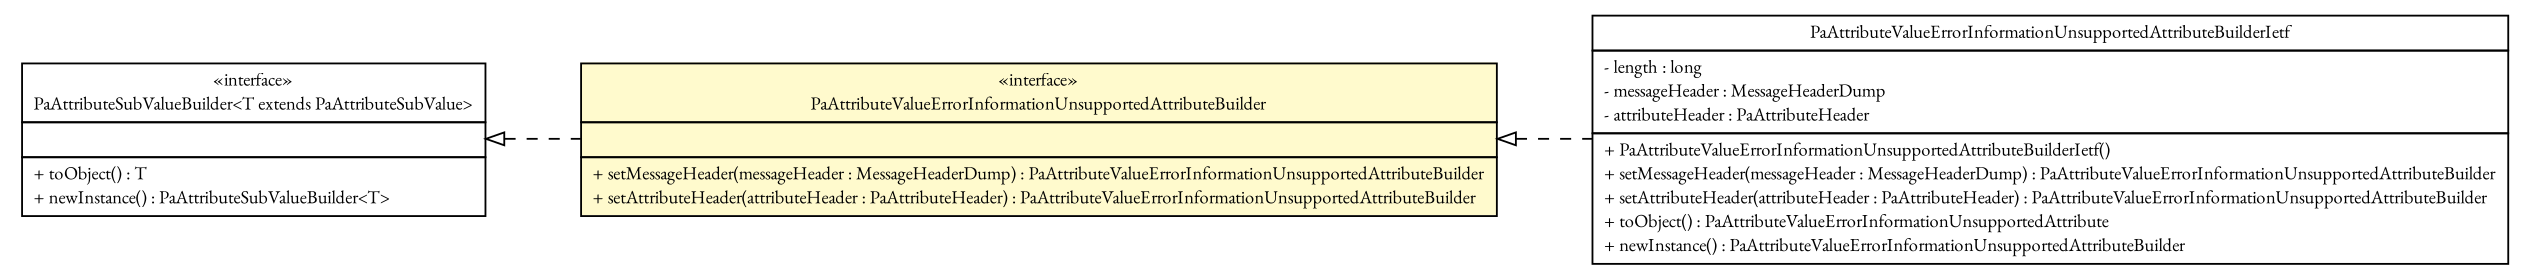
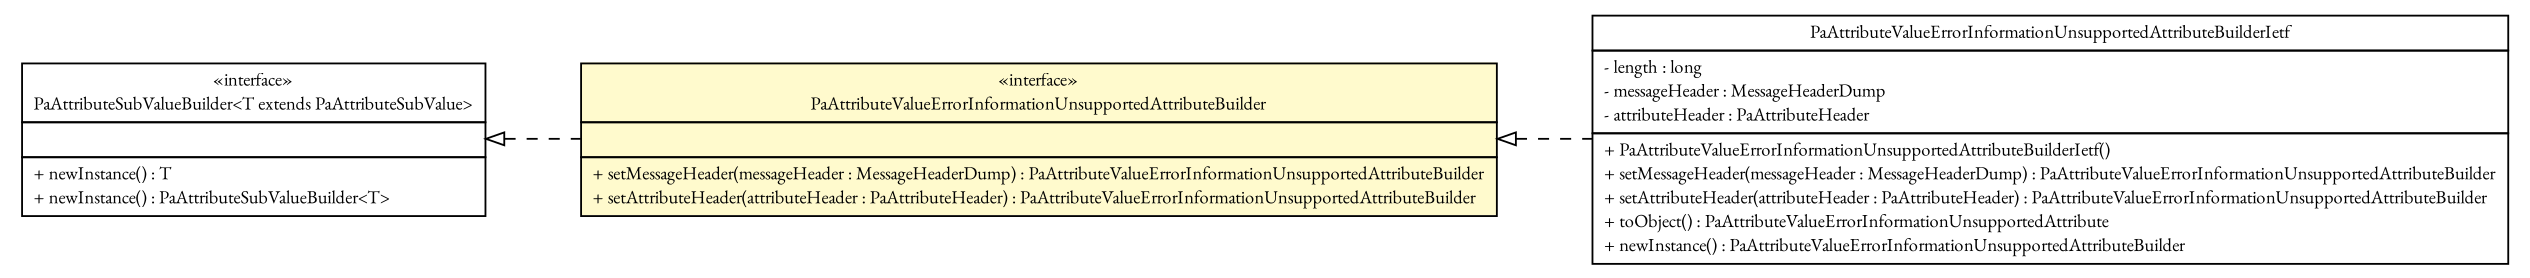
(91, 174) -> (103, 174)
